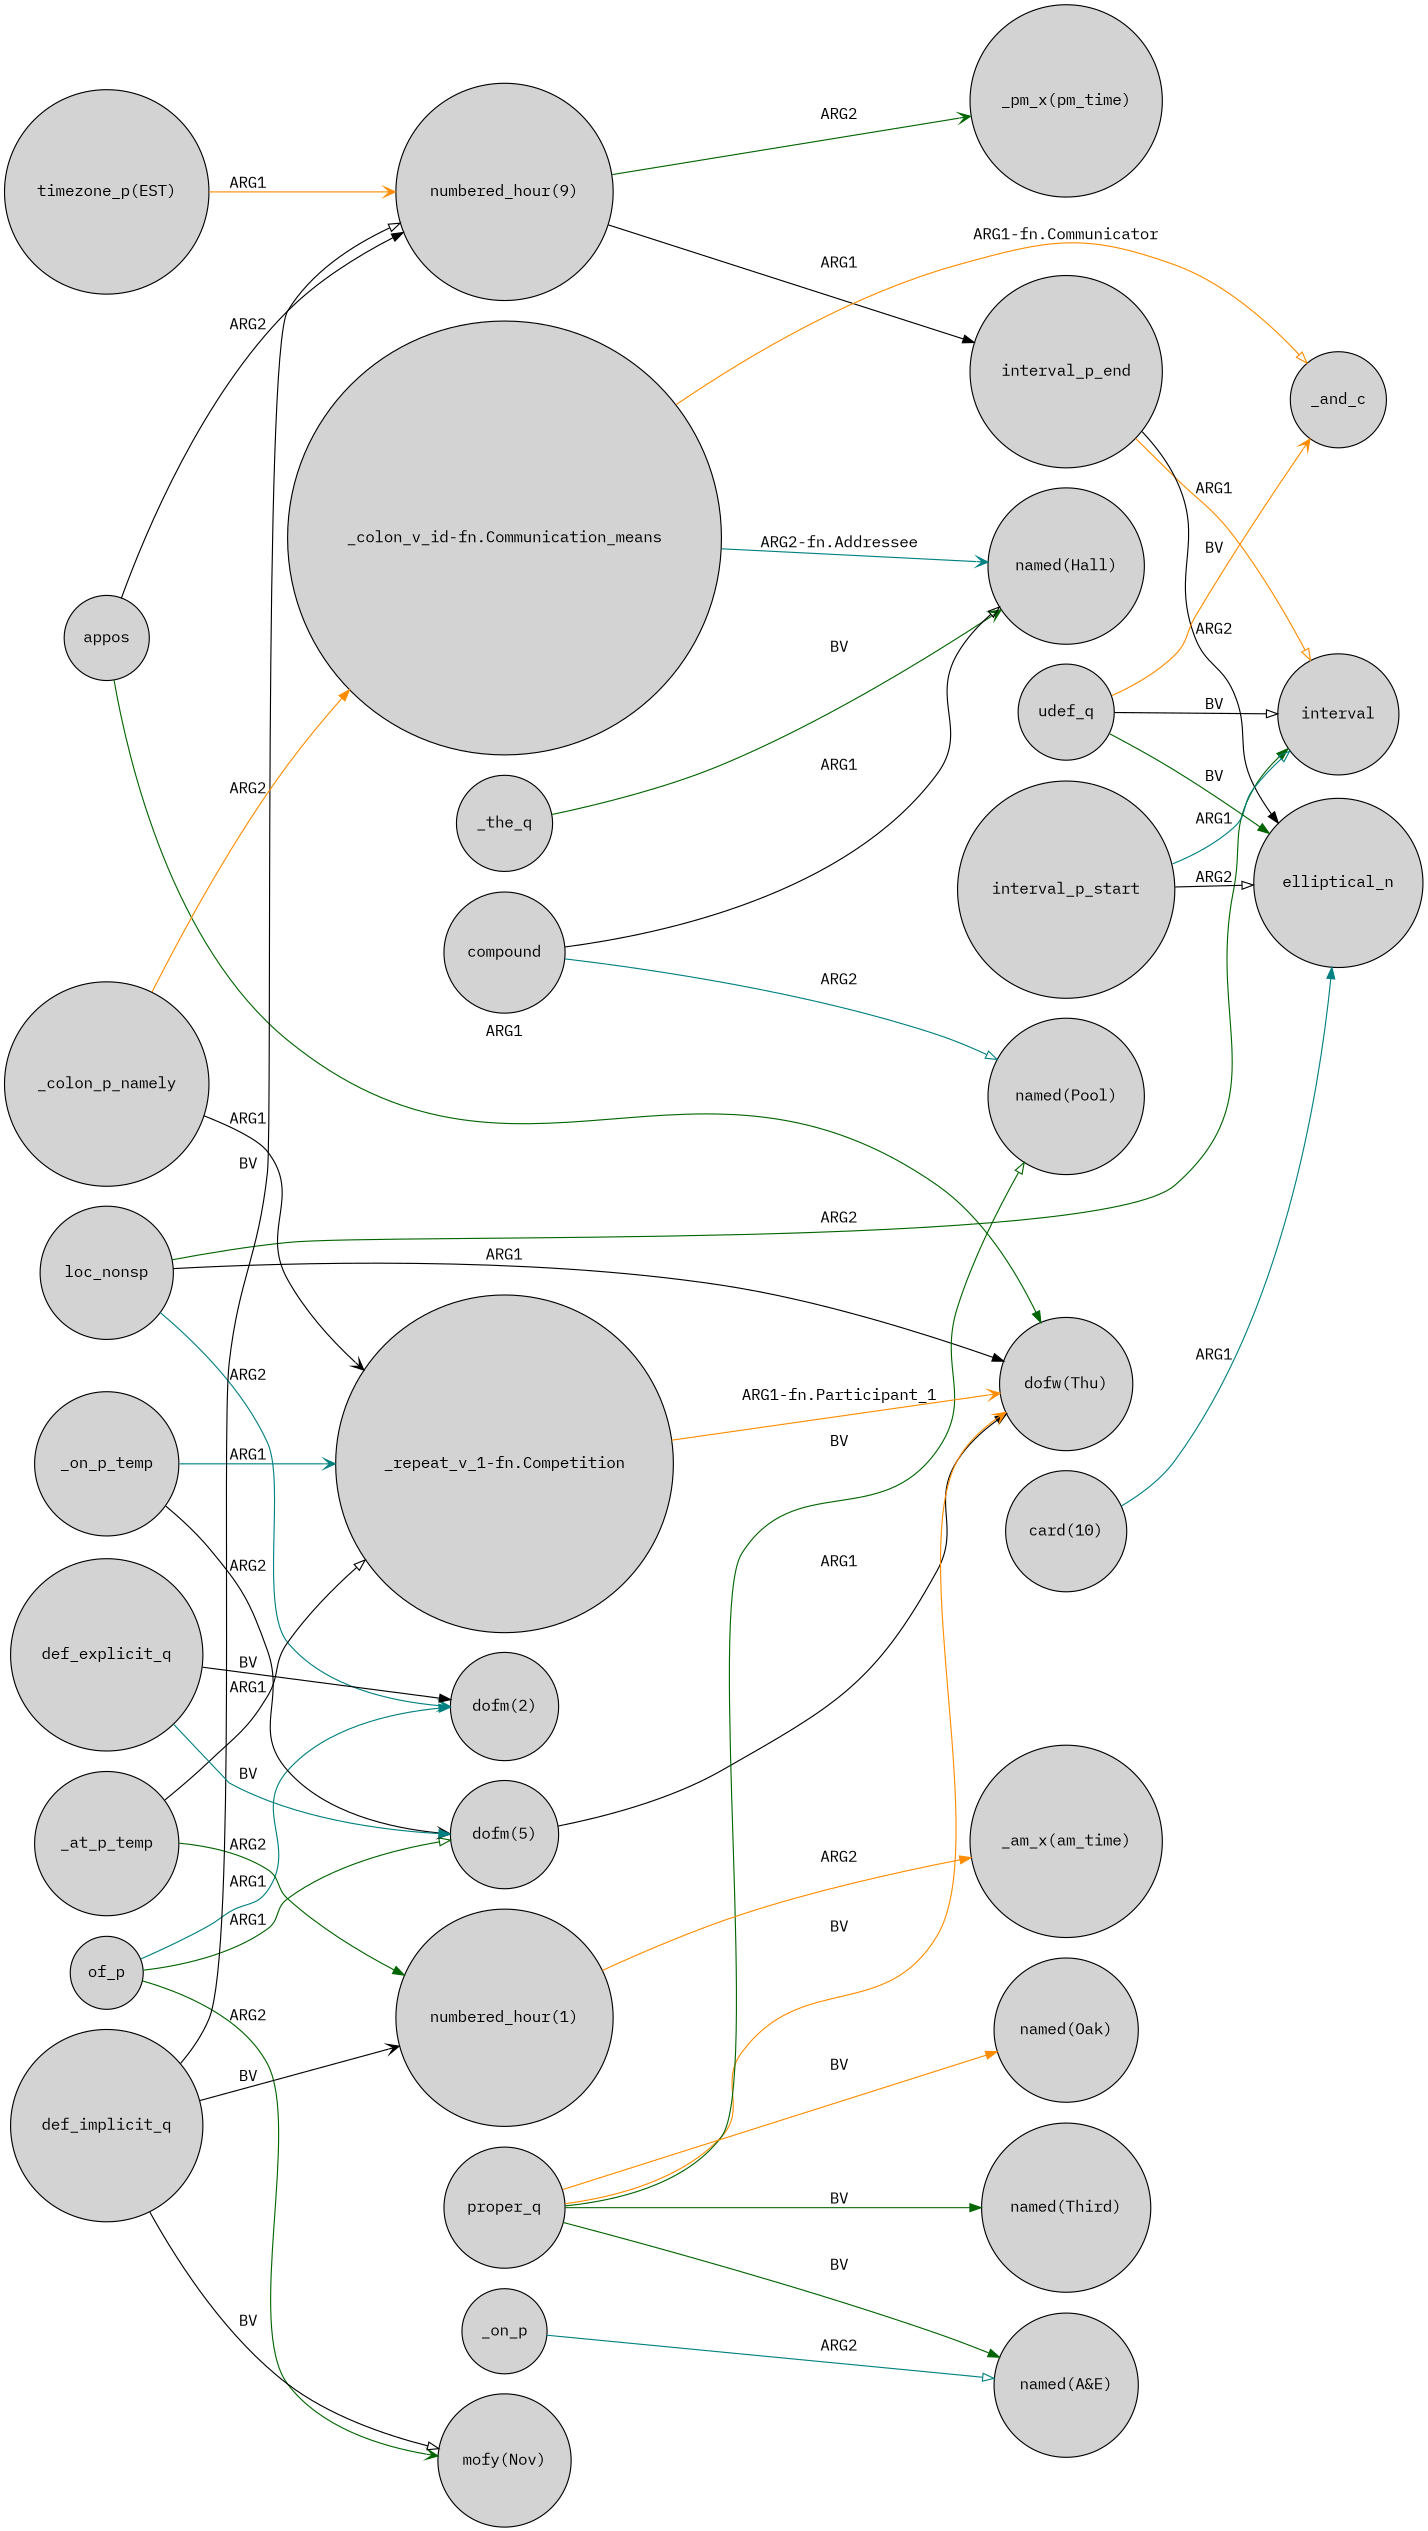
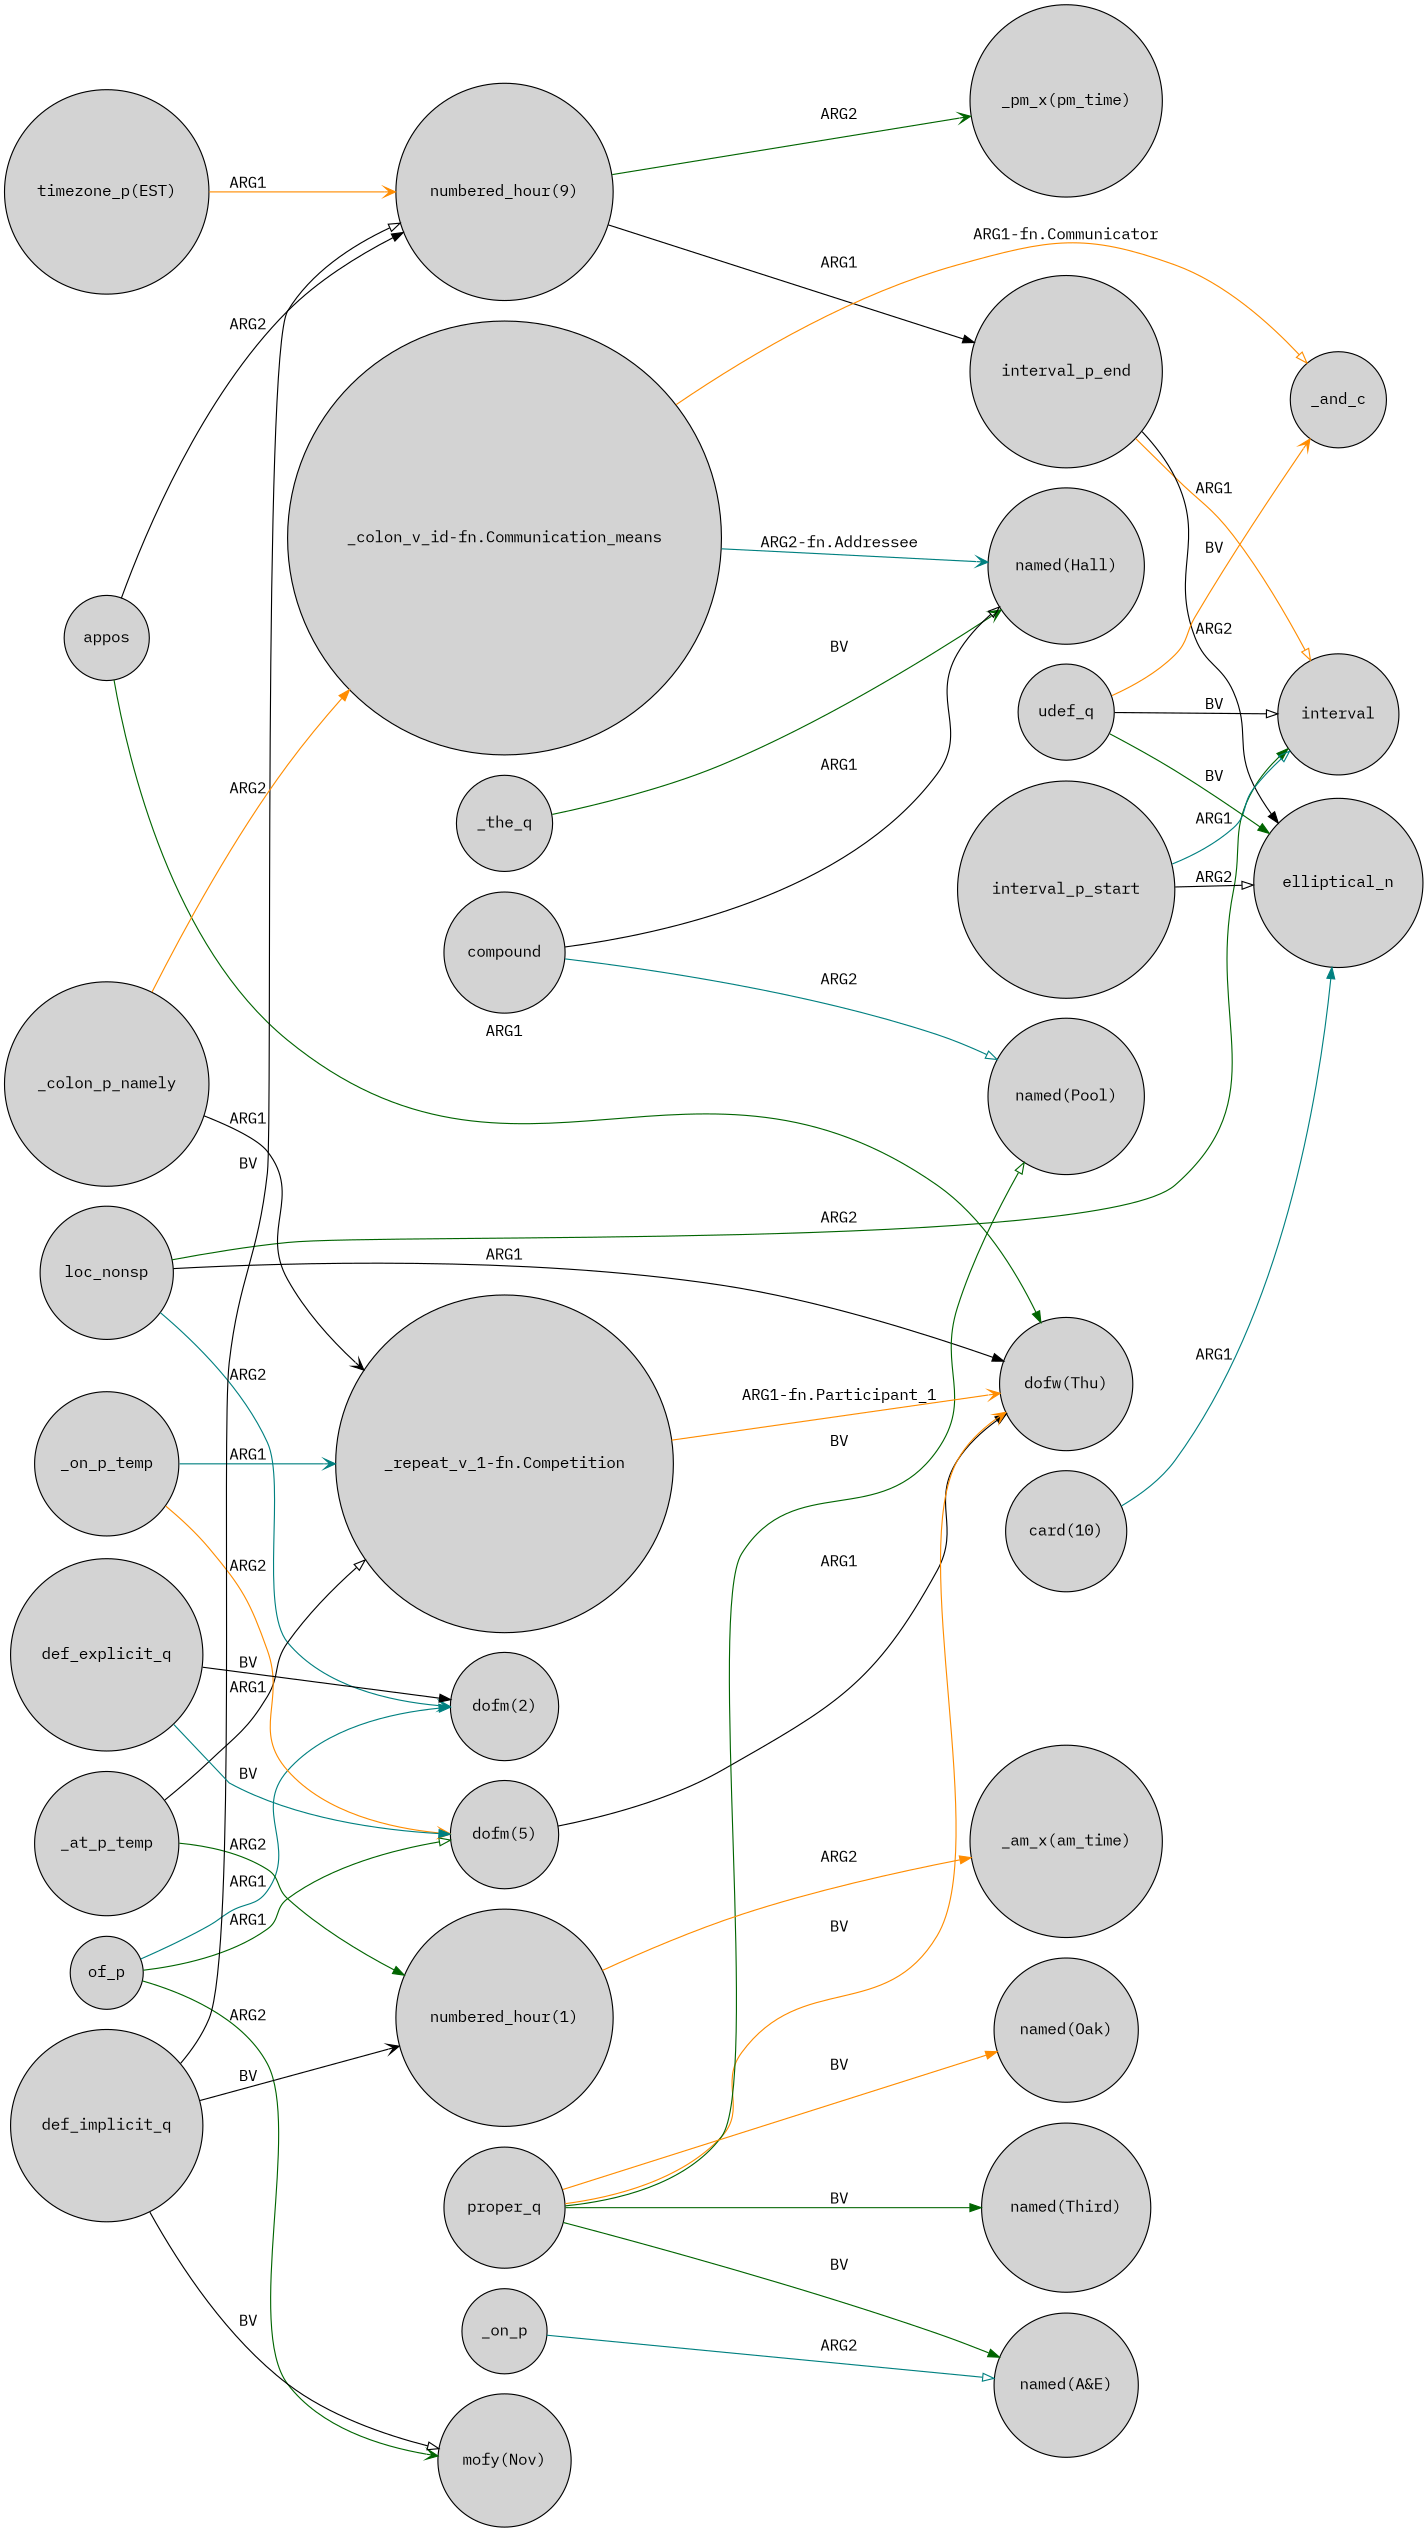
(272, 1706) -> (272, 1706)
